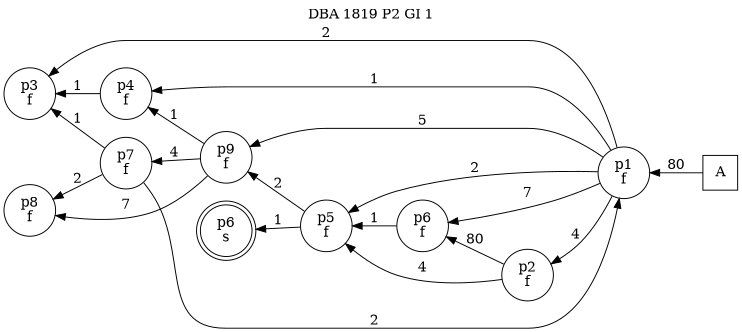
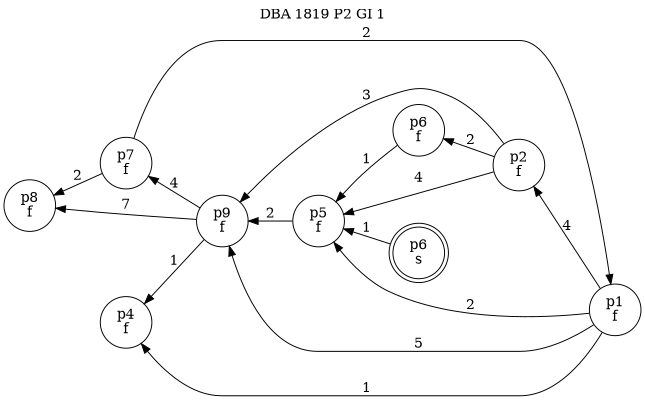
(30, 94) -> none
none -> (371, 103)
(720, 173) -> none
(530, 207) -> none
(283, 228) -> (372, 238)
(475, 240) -> (471, 140)
